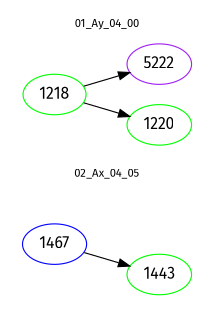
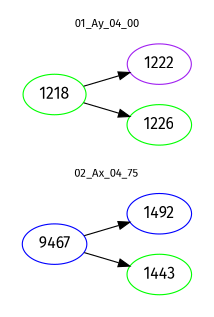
(159, 64) -> (159, 64)
(159, 125) -> (159, 125)
(107, 174) -> (107, 174)
none -> (159, 214)
(55, 244) -> (55, 244)
